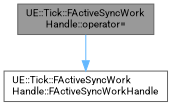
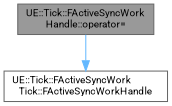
(86, 86) -> (86, 86)
